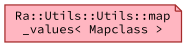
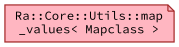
(93, 23) -> (90, 23)
